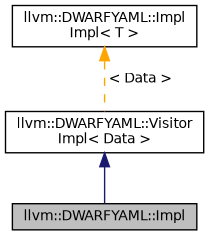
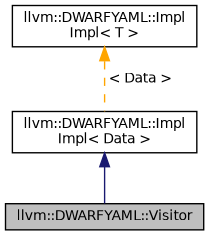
(105, 132) -> (105, 132)
(105, 217) -> (105, 217)
